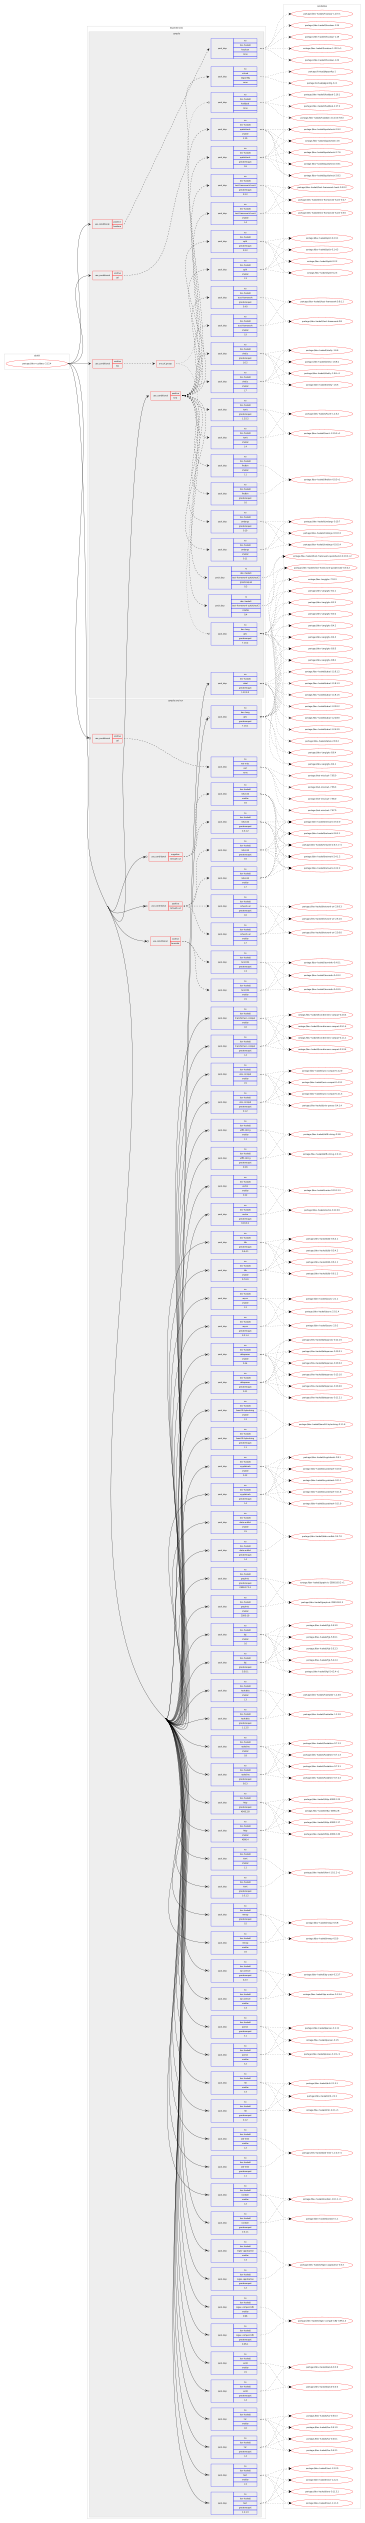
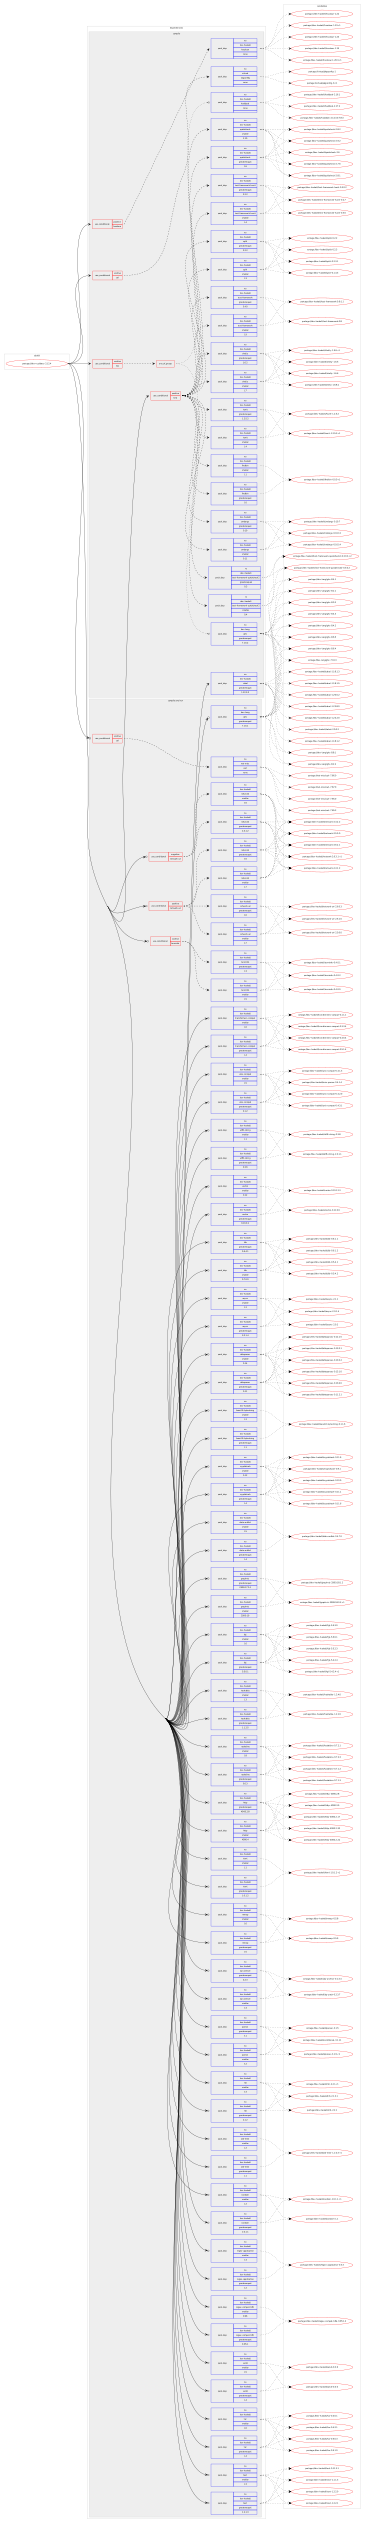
none -> (322, 1805)
(322, 2028) -> (322, 2040)
